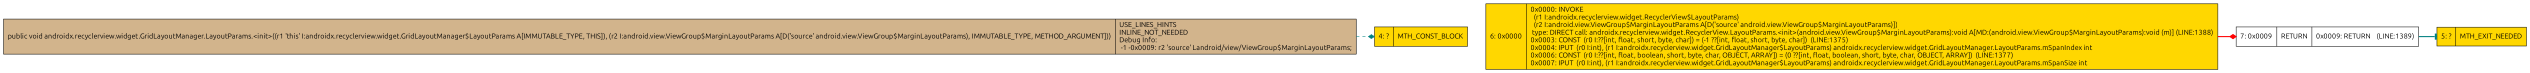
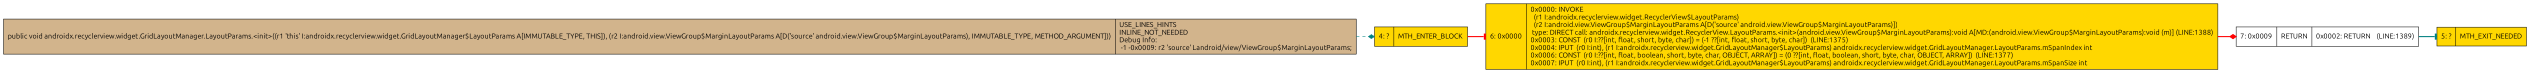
(1430, 36) -> (1430, 36)
(2365, 36) -> (2365, 36)
none -> (1475, 37)
